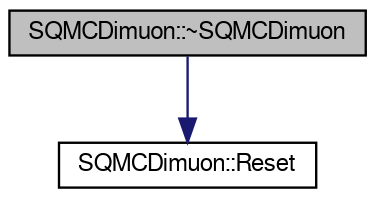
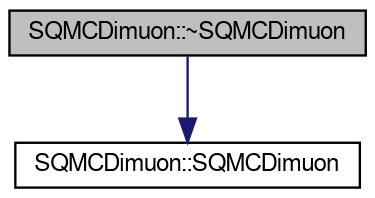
(188, 165) -> (188, 165)
